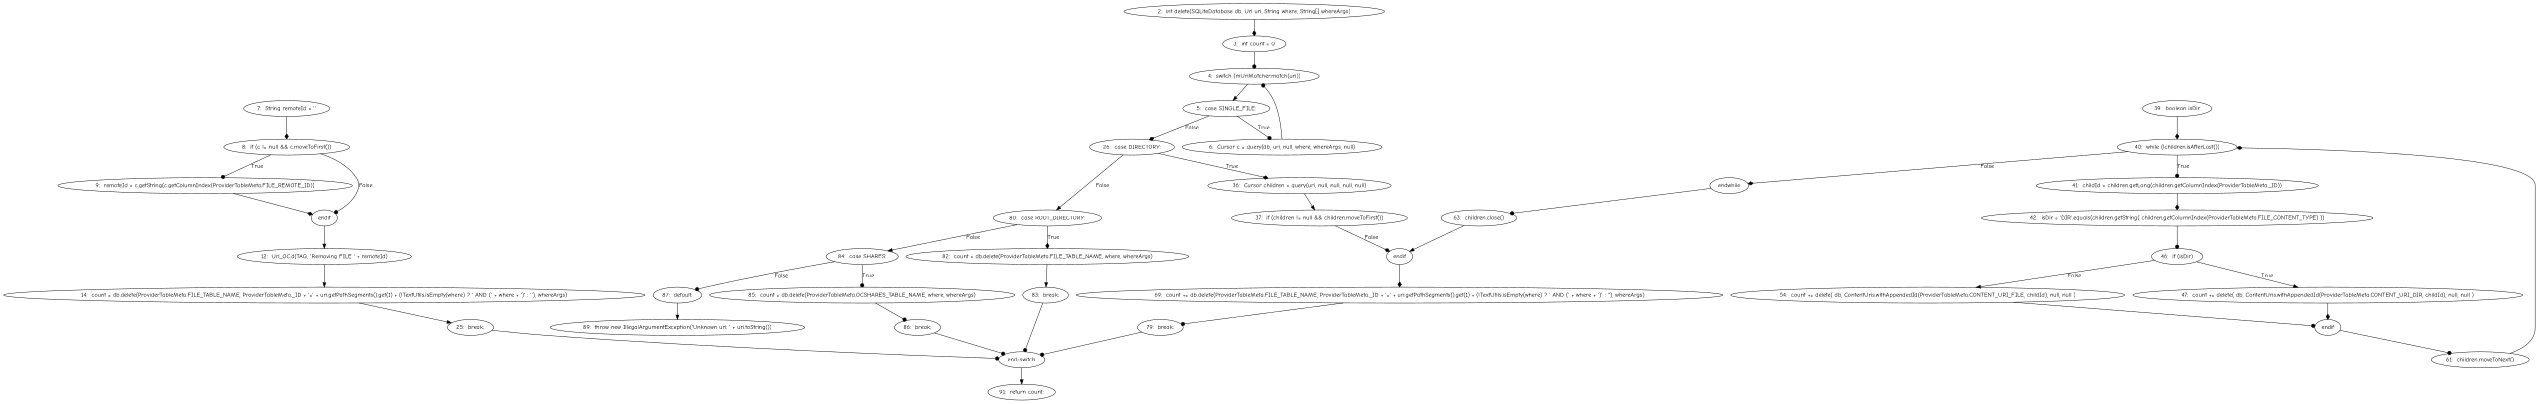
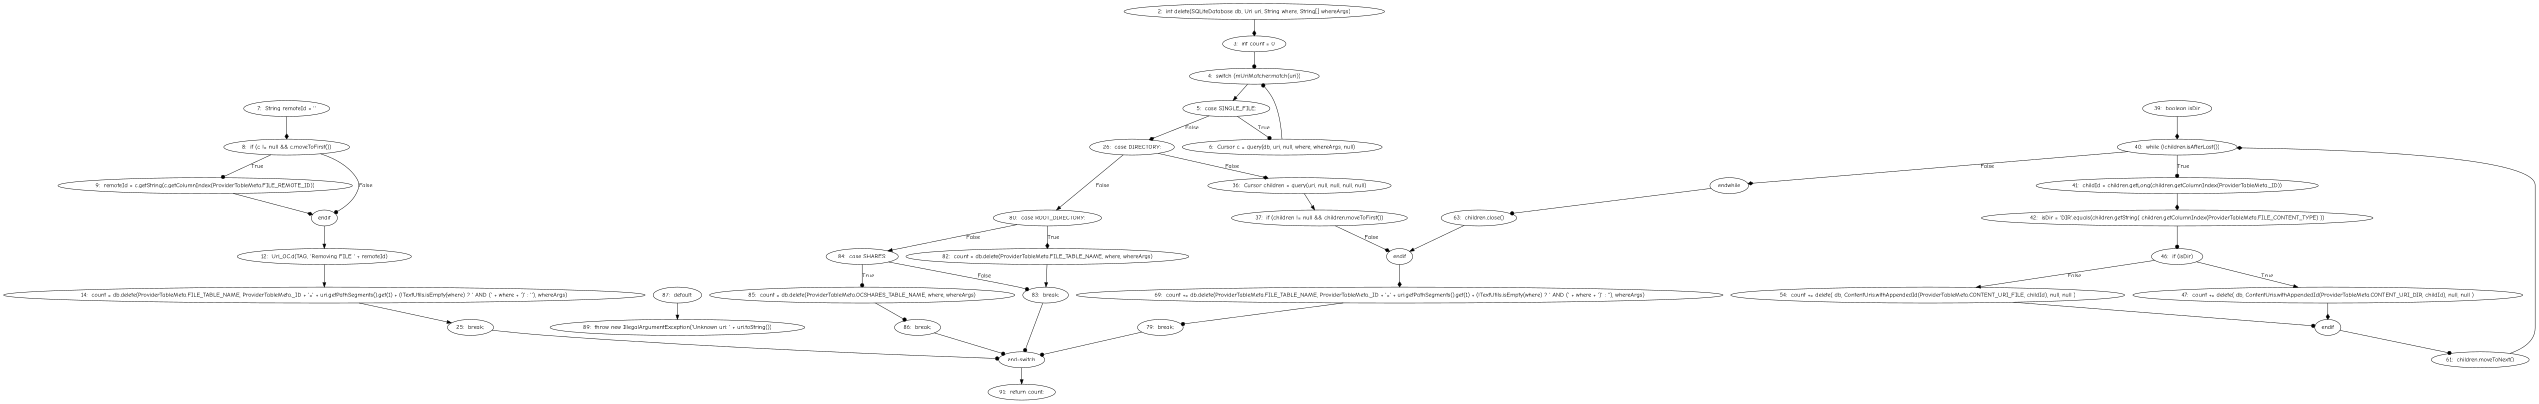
(1232, 166) -> (1232, 166)
(767, 274) -> (957, 275)
